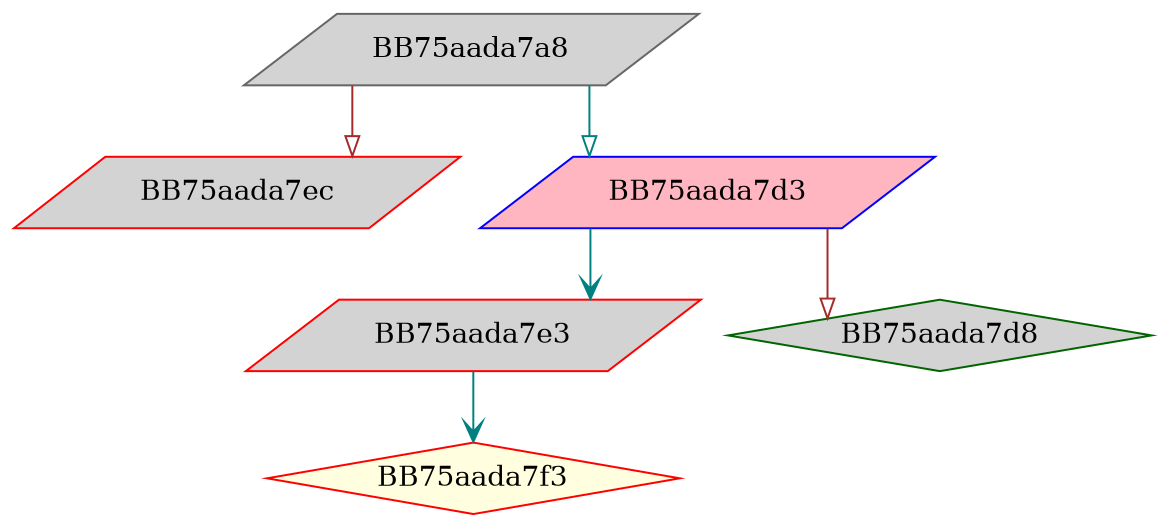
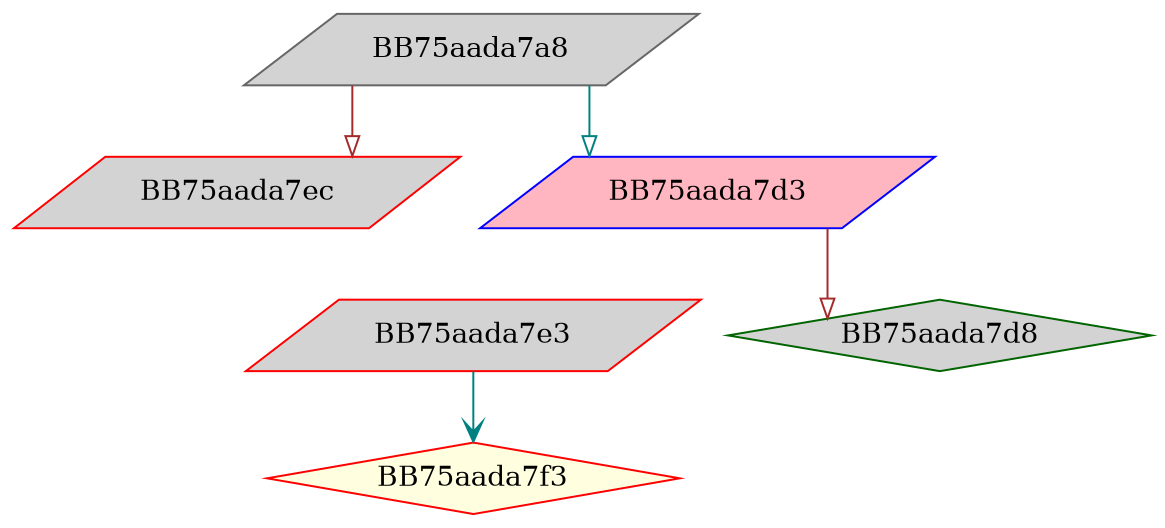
(590, 254) -> none
